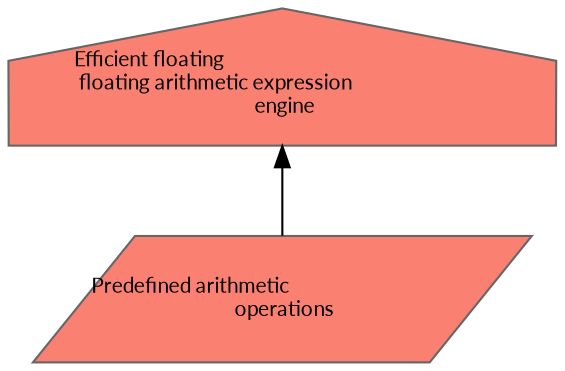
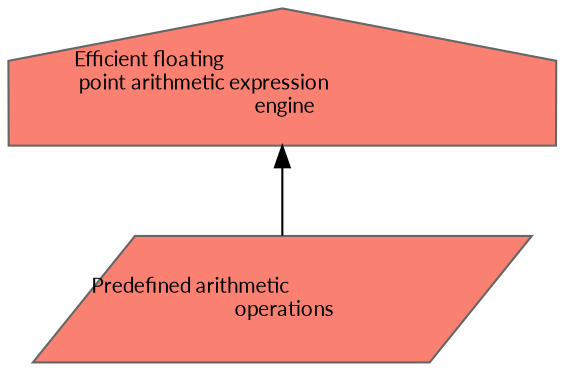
(282, 84) -> (282, 84)
